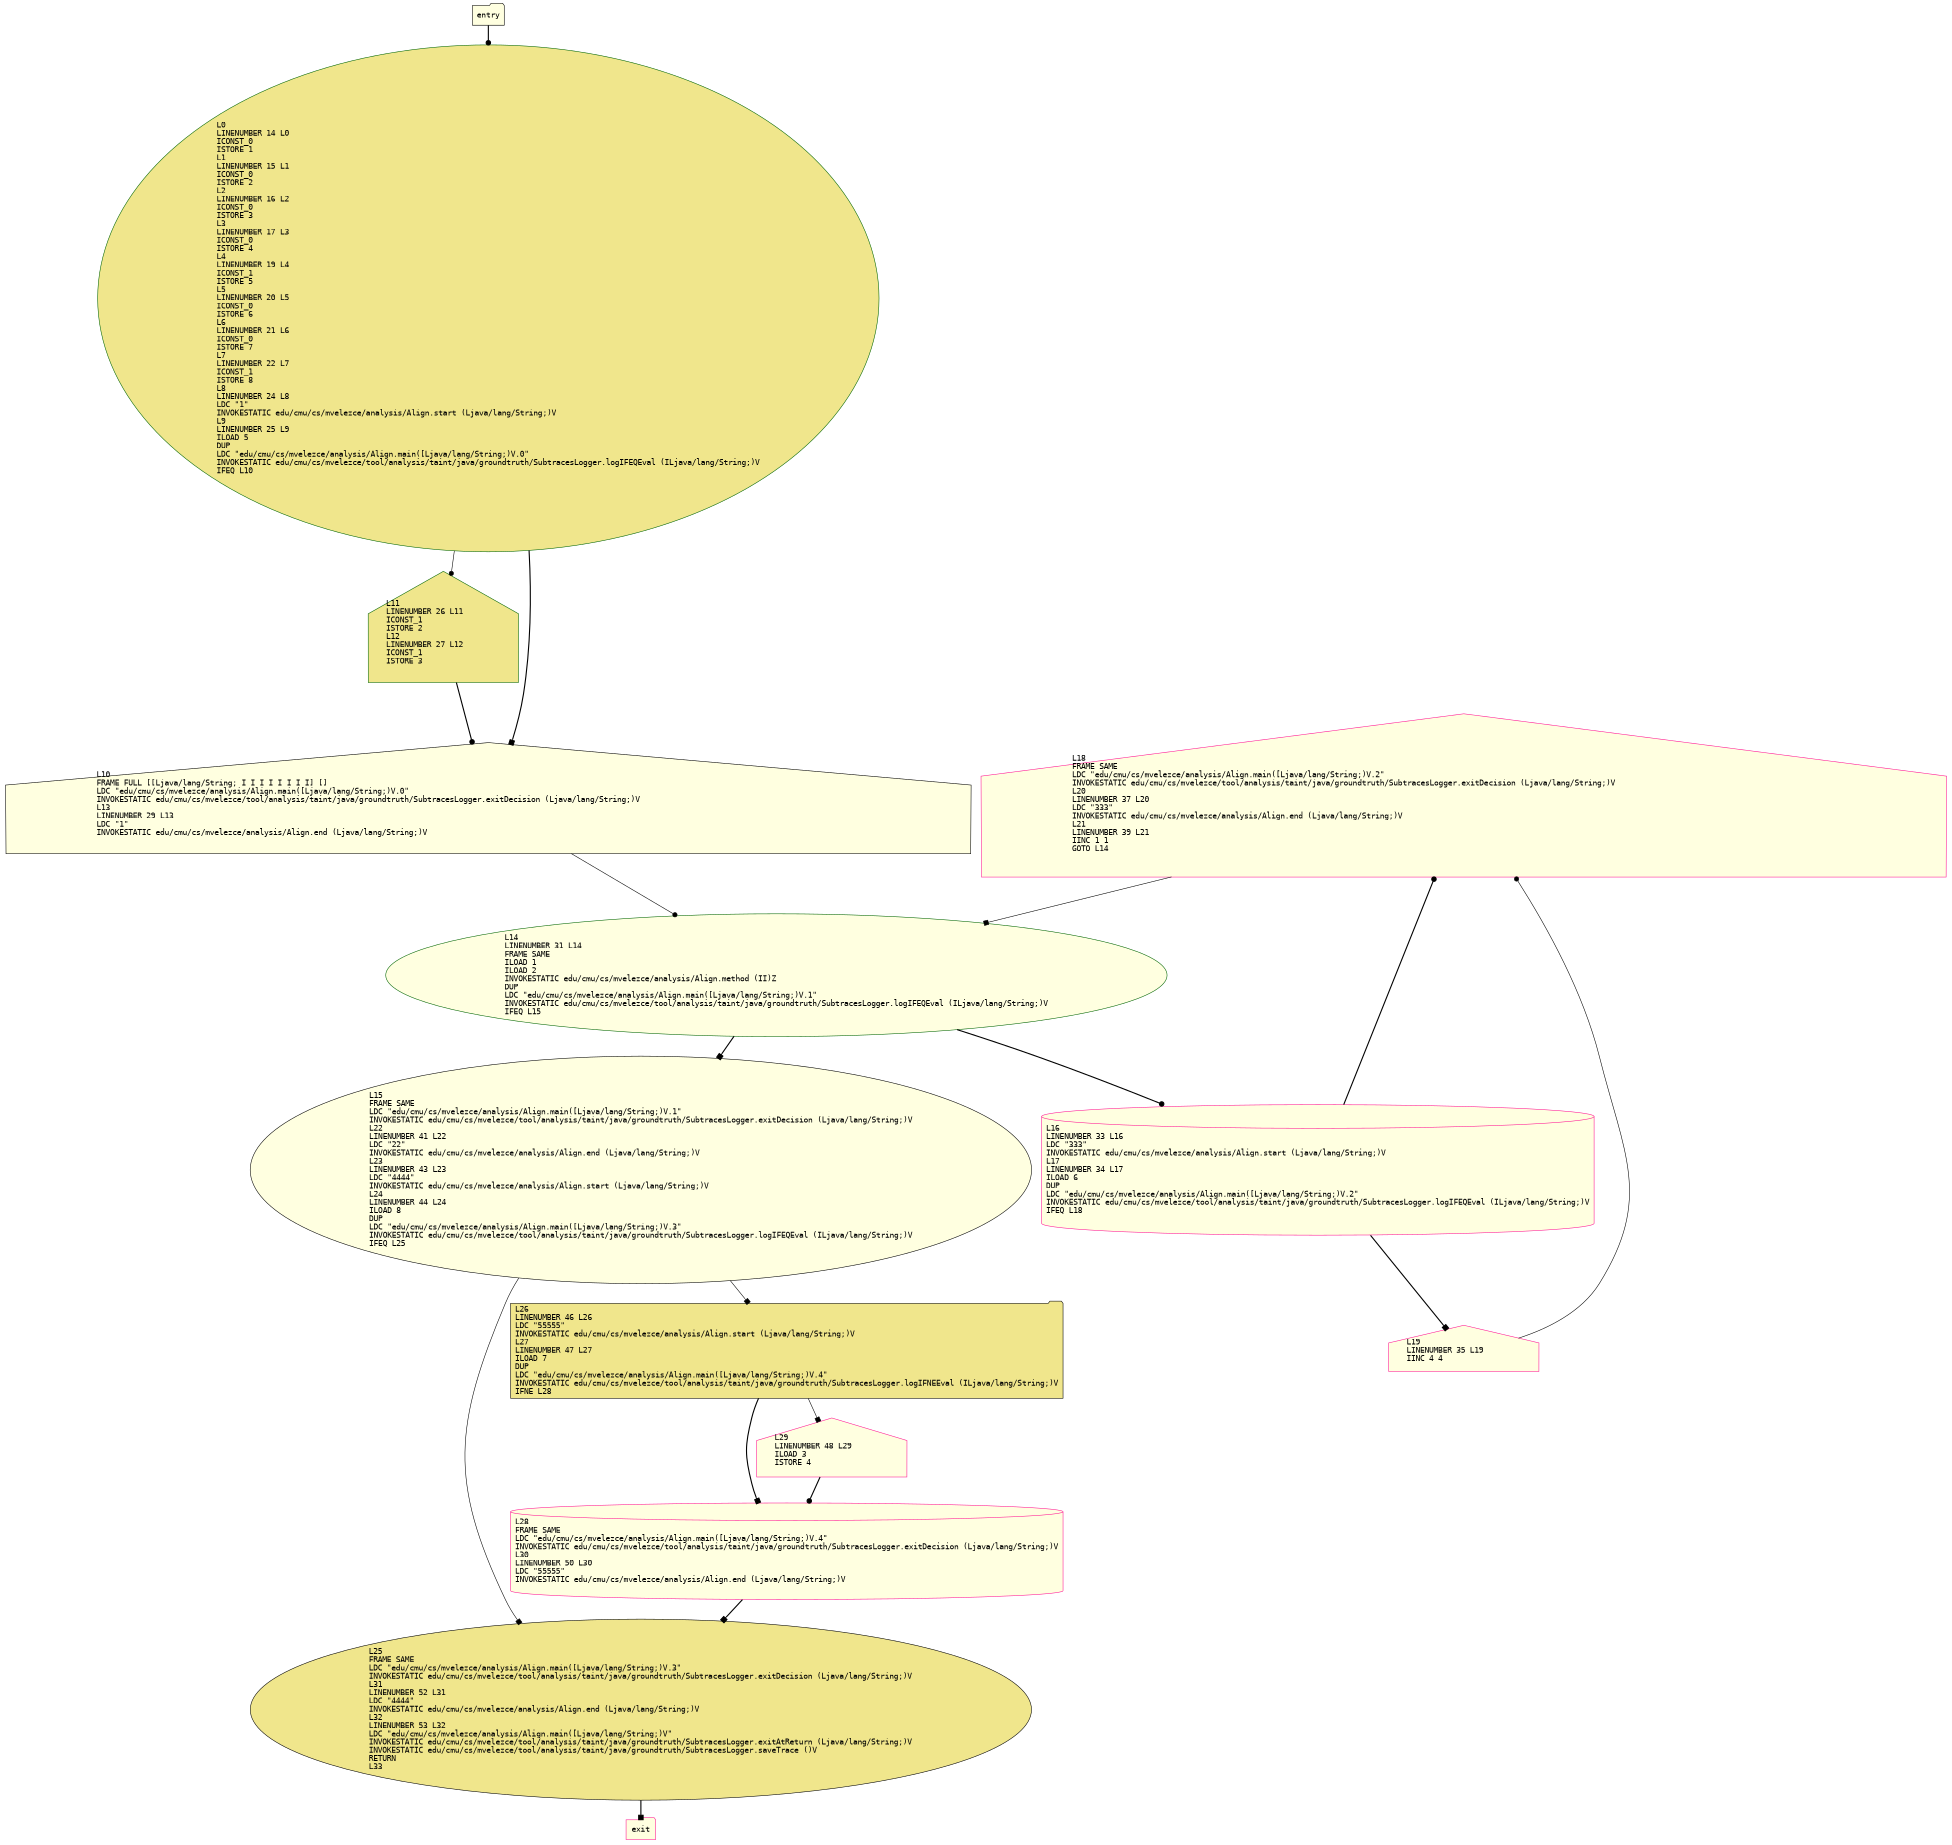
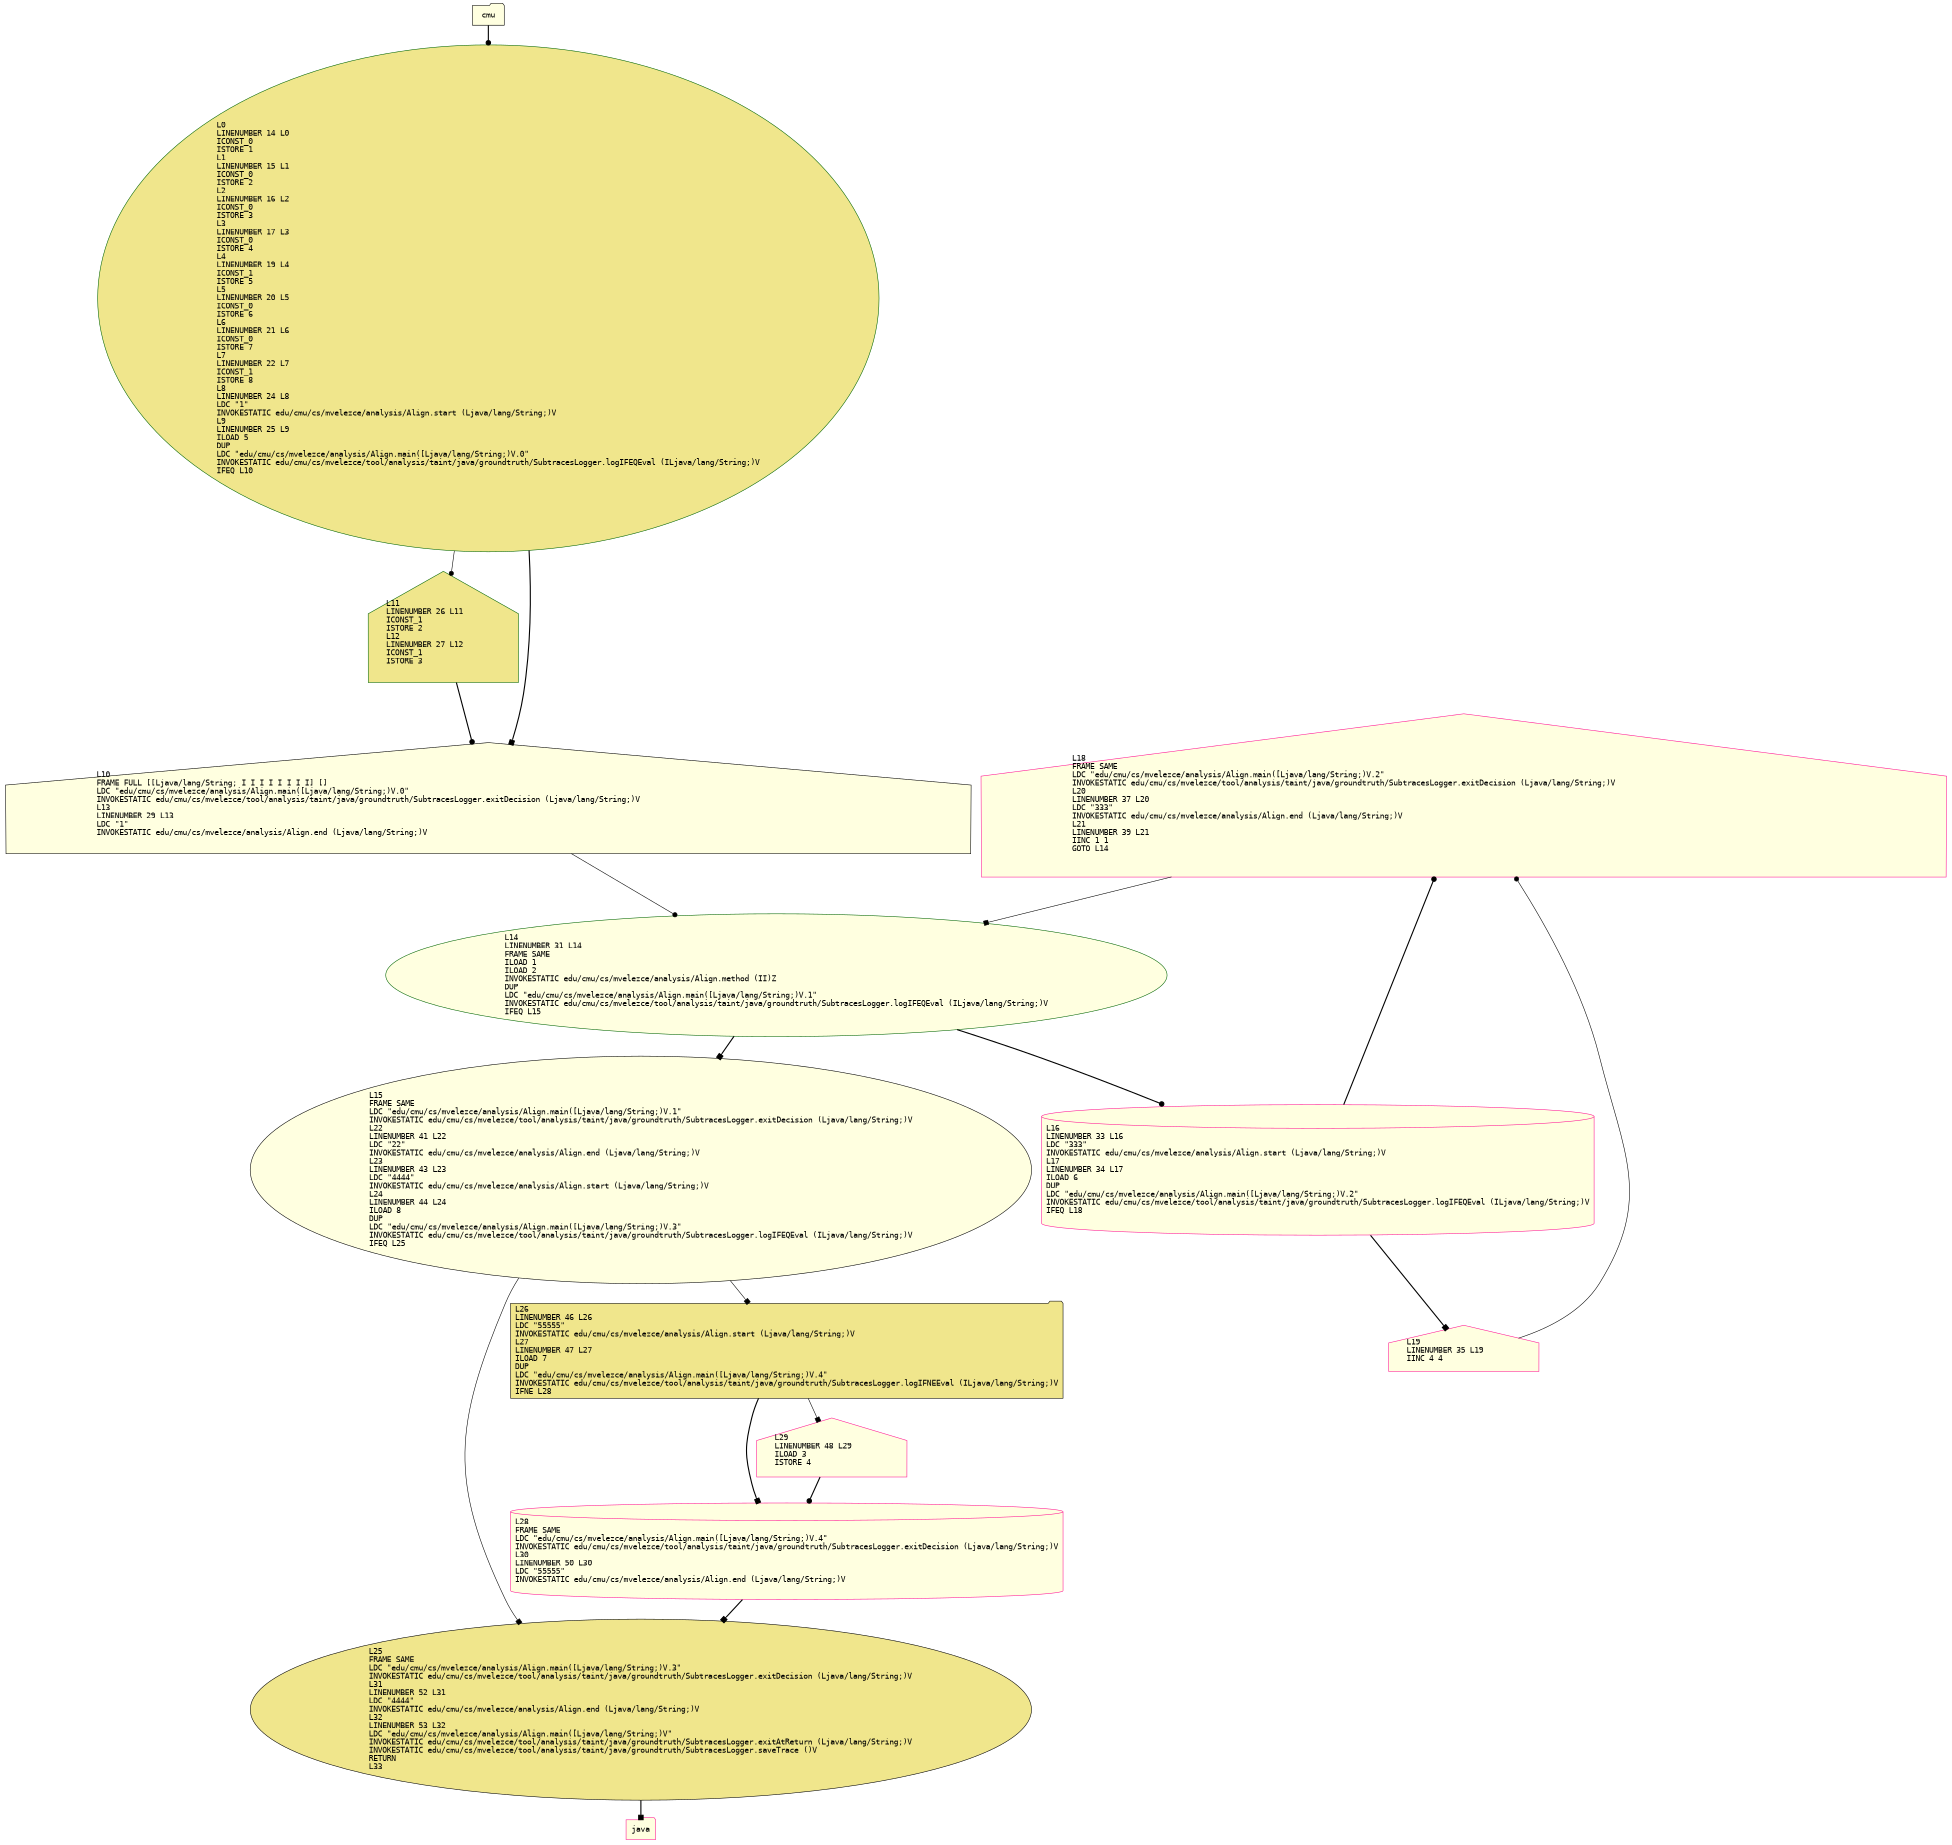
(488, 15) -> (488, 15)
(641, 1830) -> (641, 1830)
